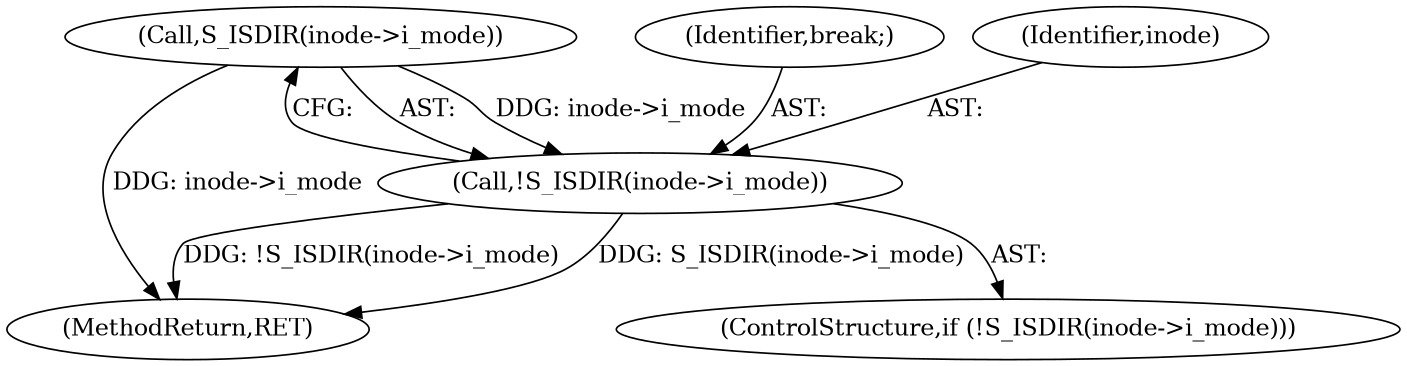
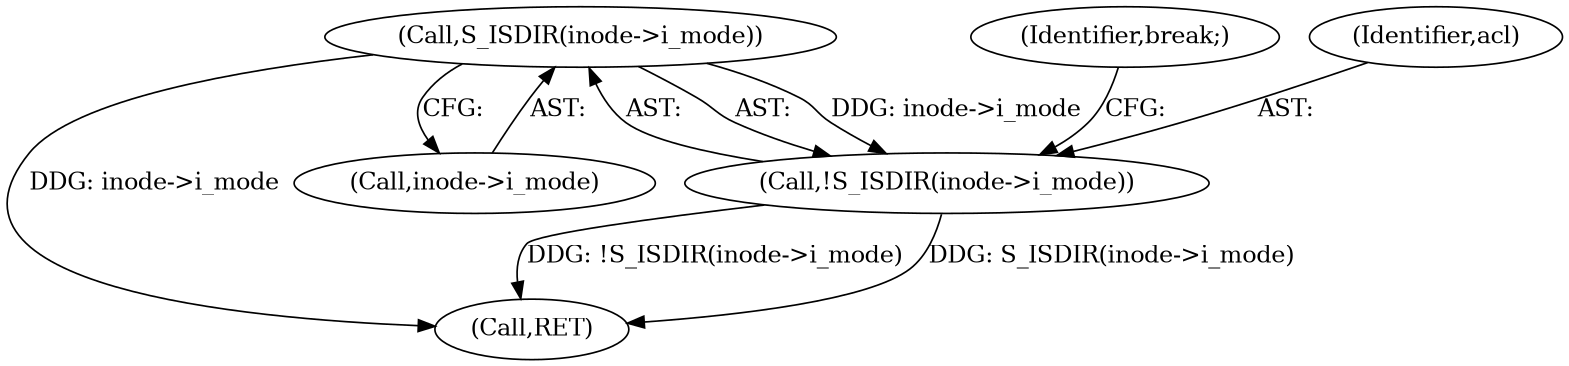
(1121, 37) -> (1436, 37)
(327, 110) -> (658, 110)
(803, 110) -> (1139, 110)
none -> (475, 183)
(188, 329) -> (532, 329)
(1008, 329) -> none
